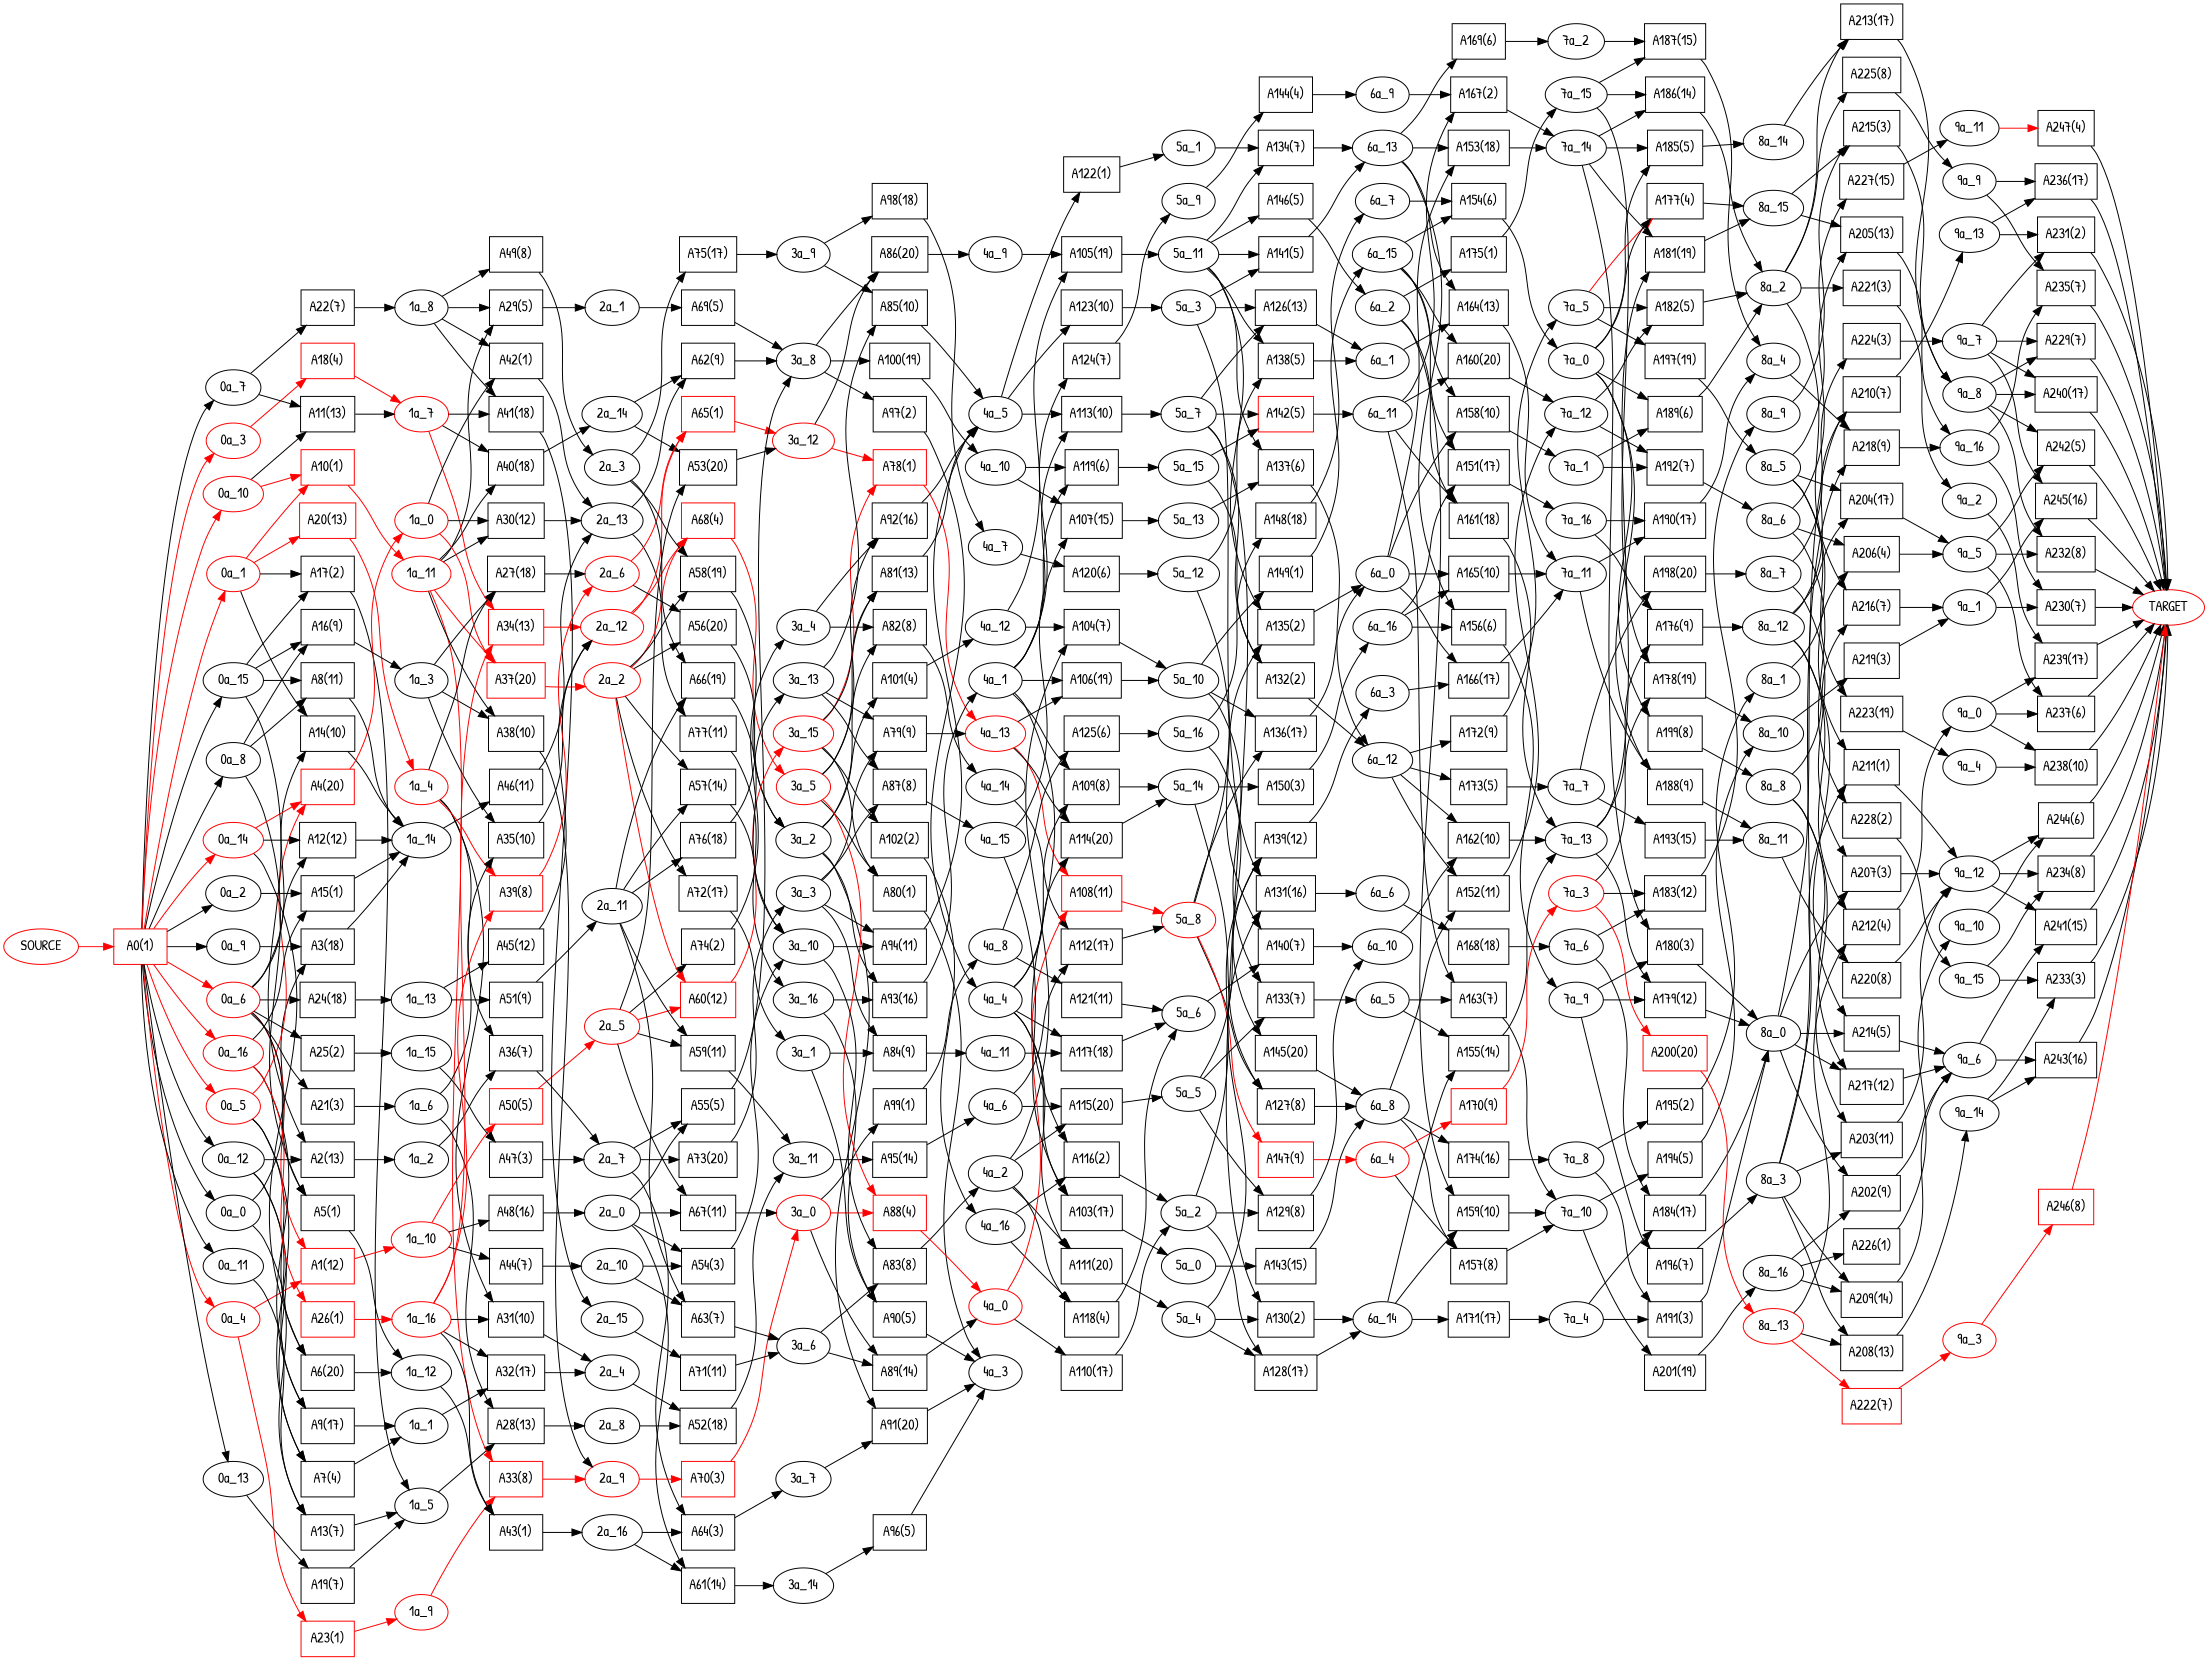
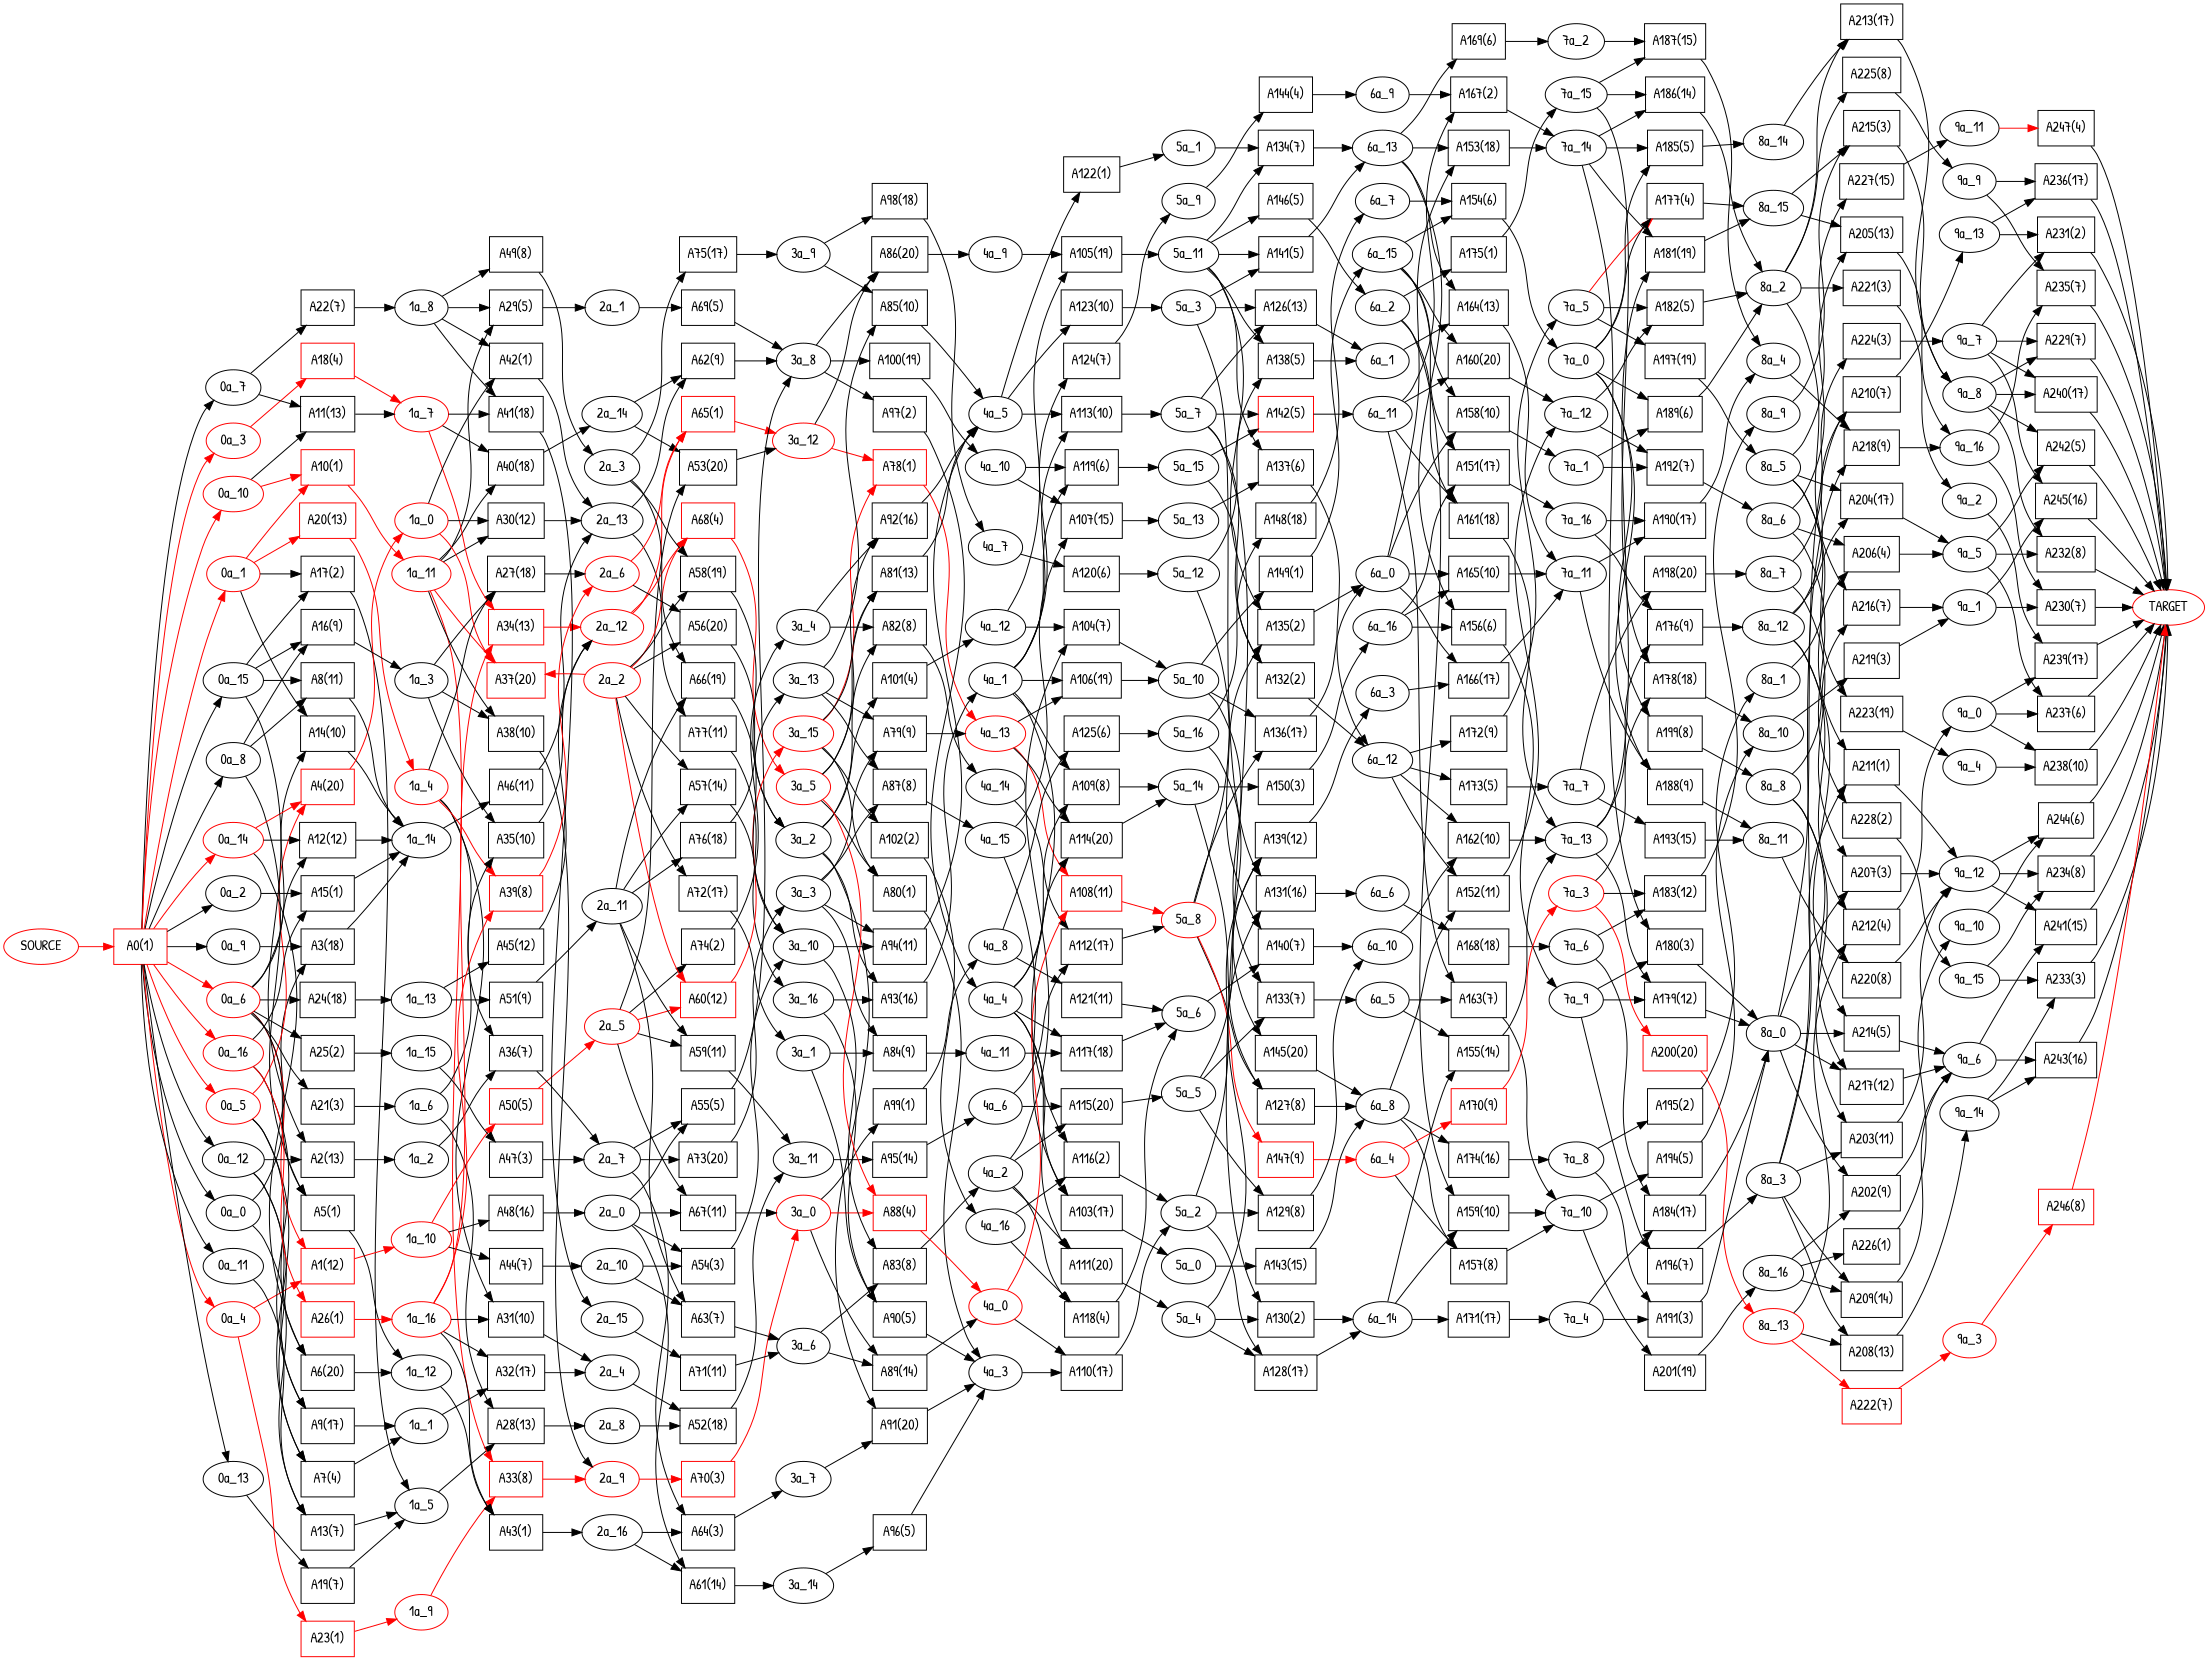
(1675, 680) -> (1675, 680)
(553, 687) -> (570, 674)
none -> (1037, 1373)
